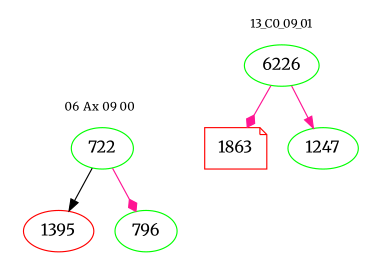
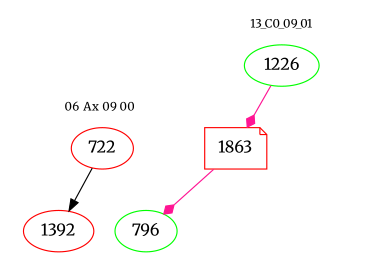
(282, 66) -> (282, 66)
(102, 148) -> (102, 148)
(323, 148) -> none
(121, 184) -> (194, 187)
(59, 231) -> (59, 231)
